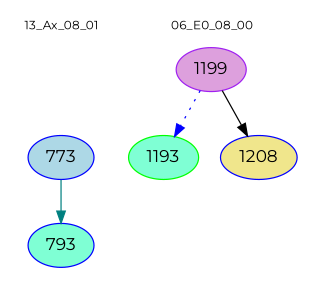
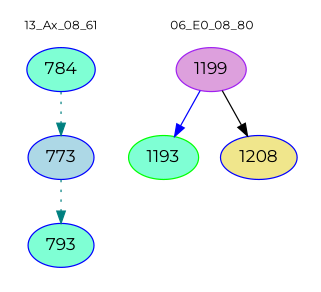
(62, 26) -> (62, 26)
(212, 26) -> (212, 26)
none -> (61, 70)
(190, 108) -> (190, 108)
(61, 195) -> (61, 195)
